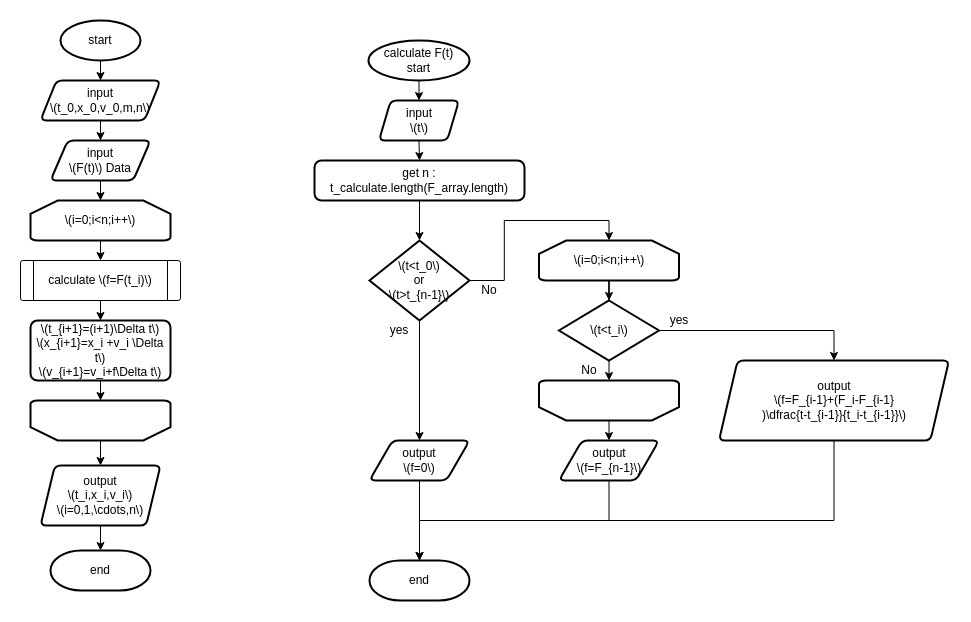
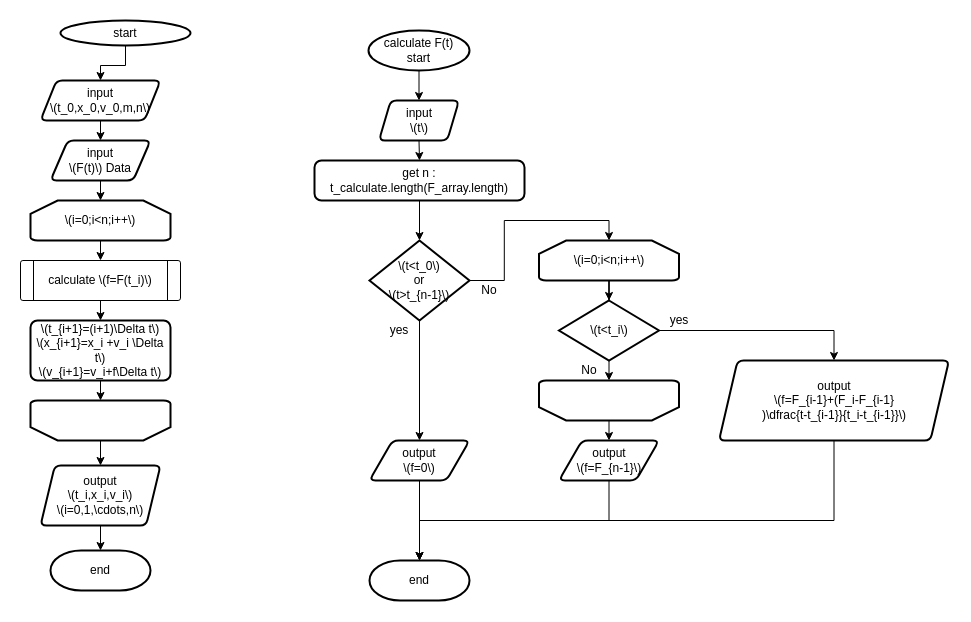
(101, 41) -> (126, 33)
(419, 61) -> (419, 51)
